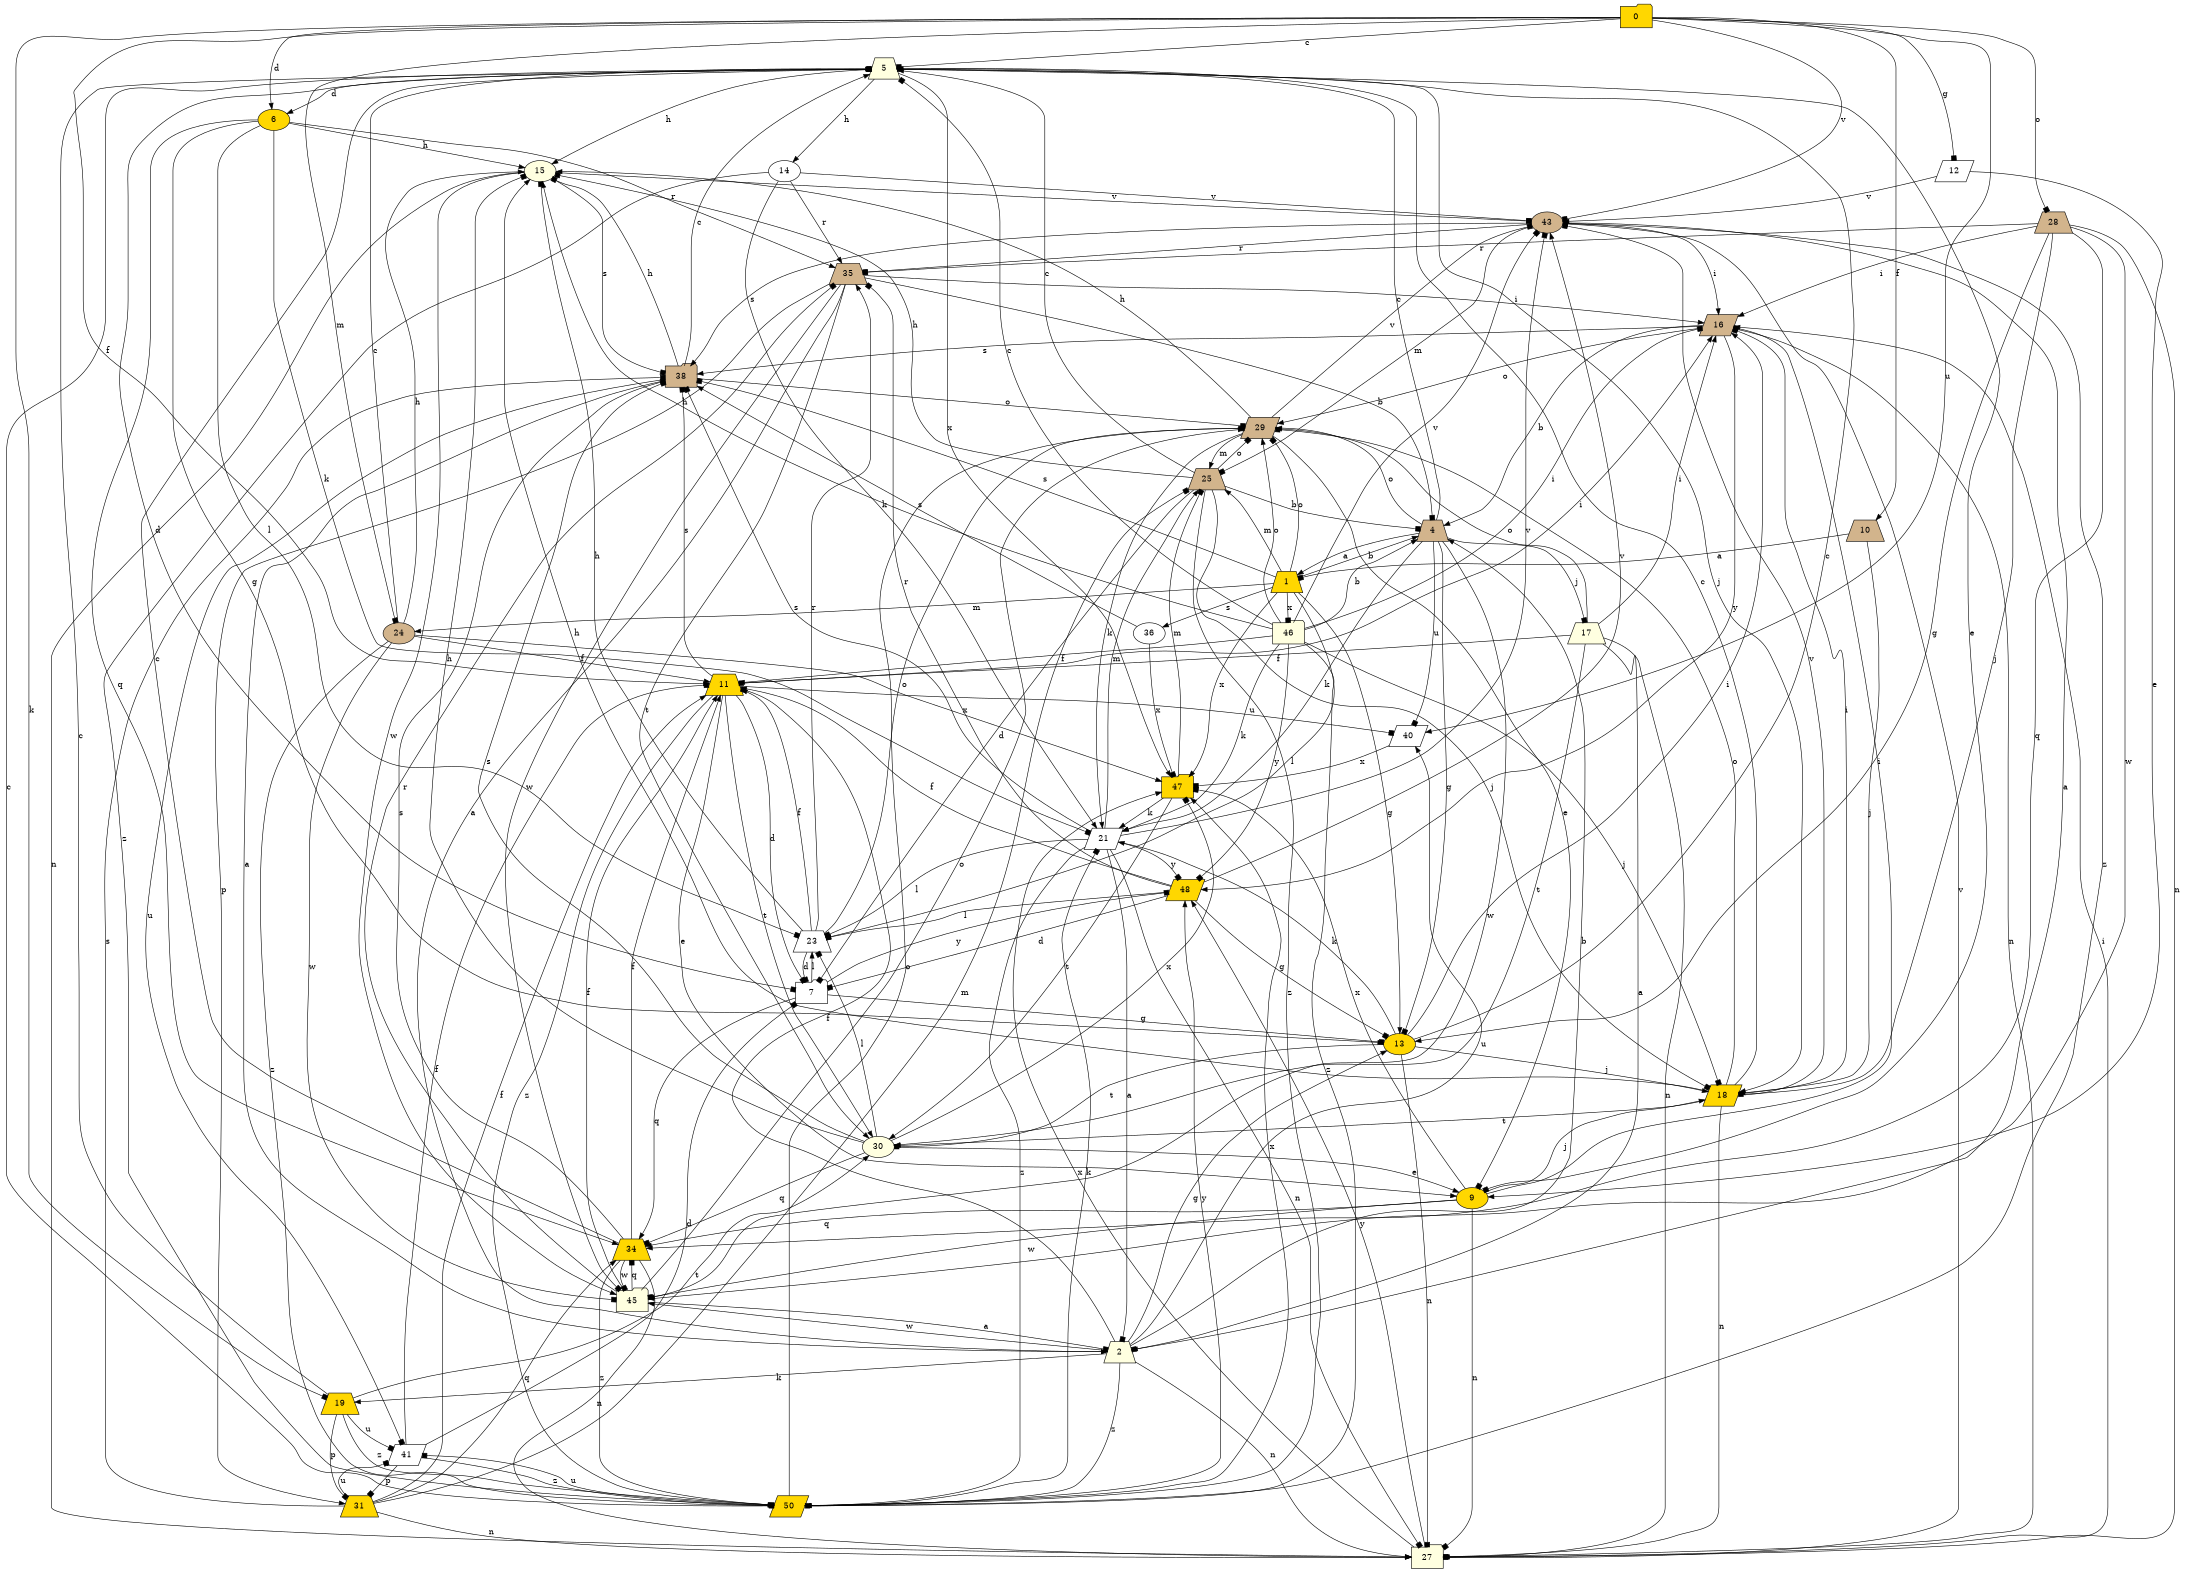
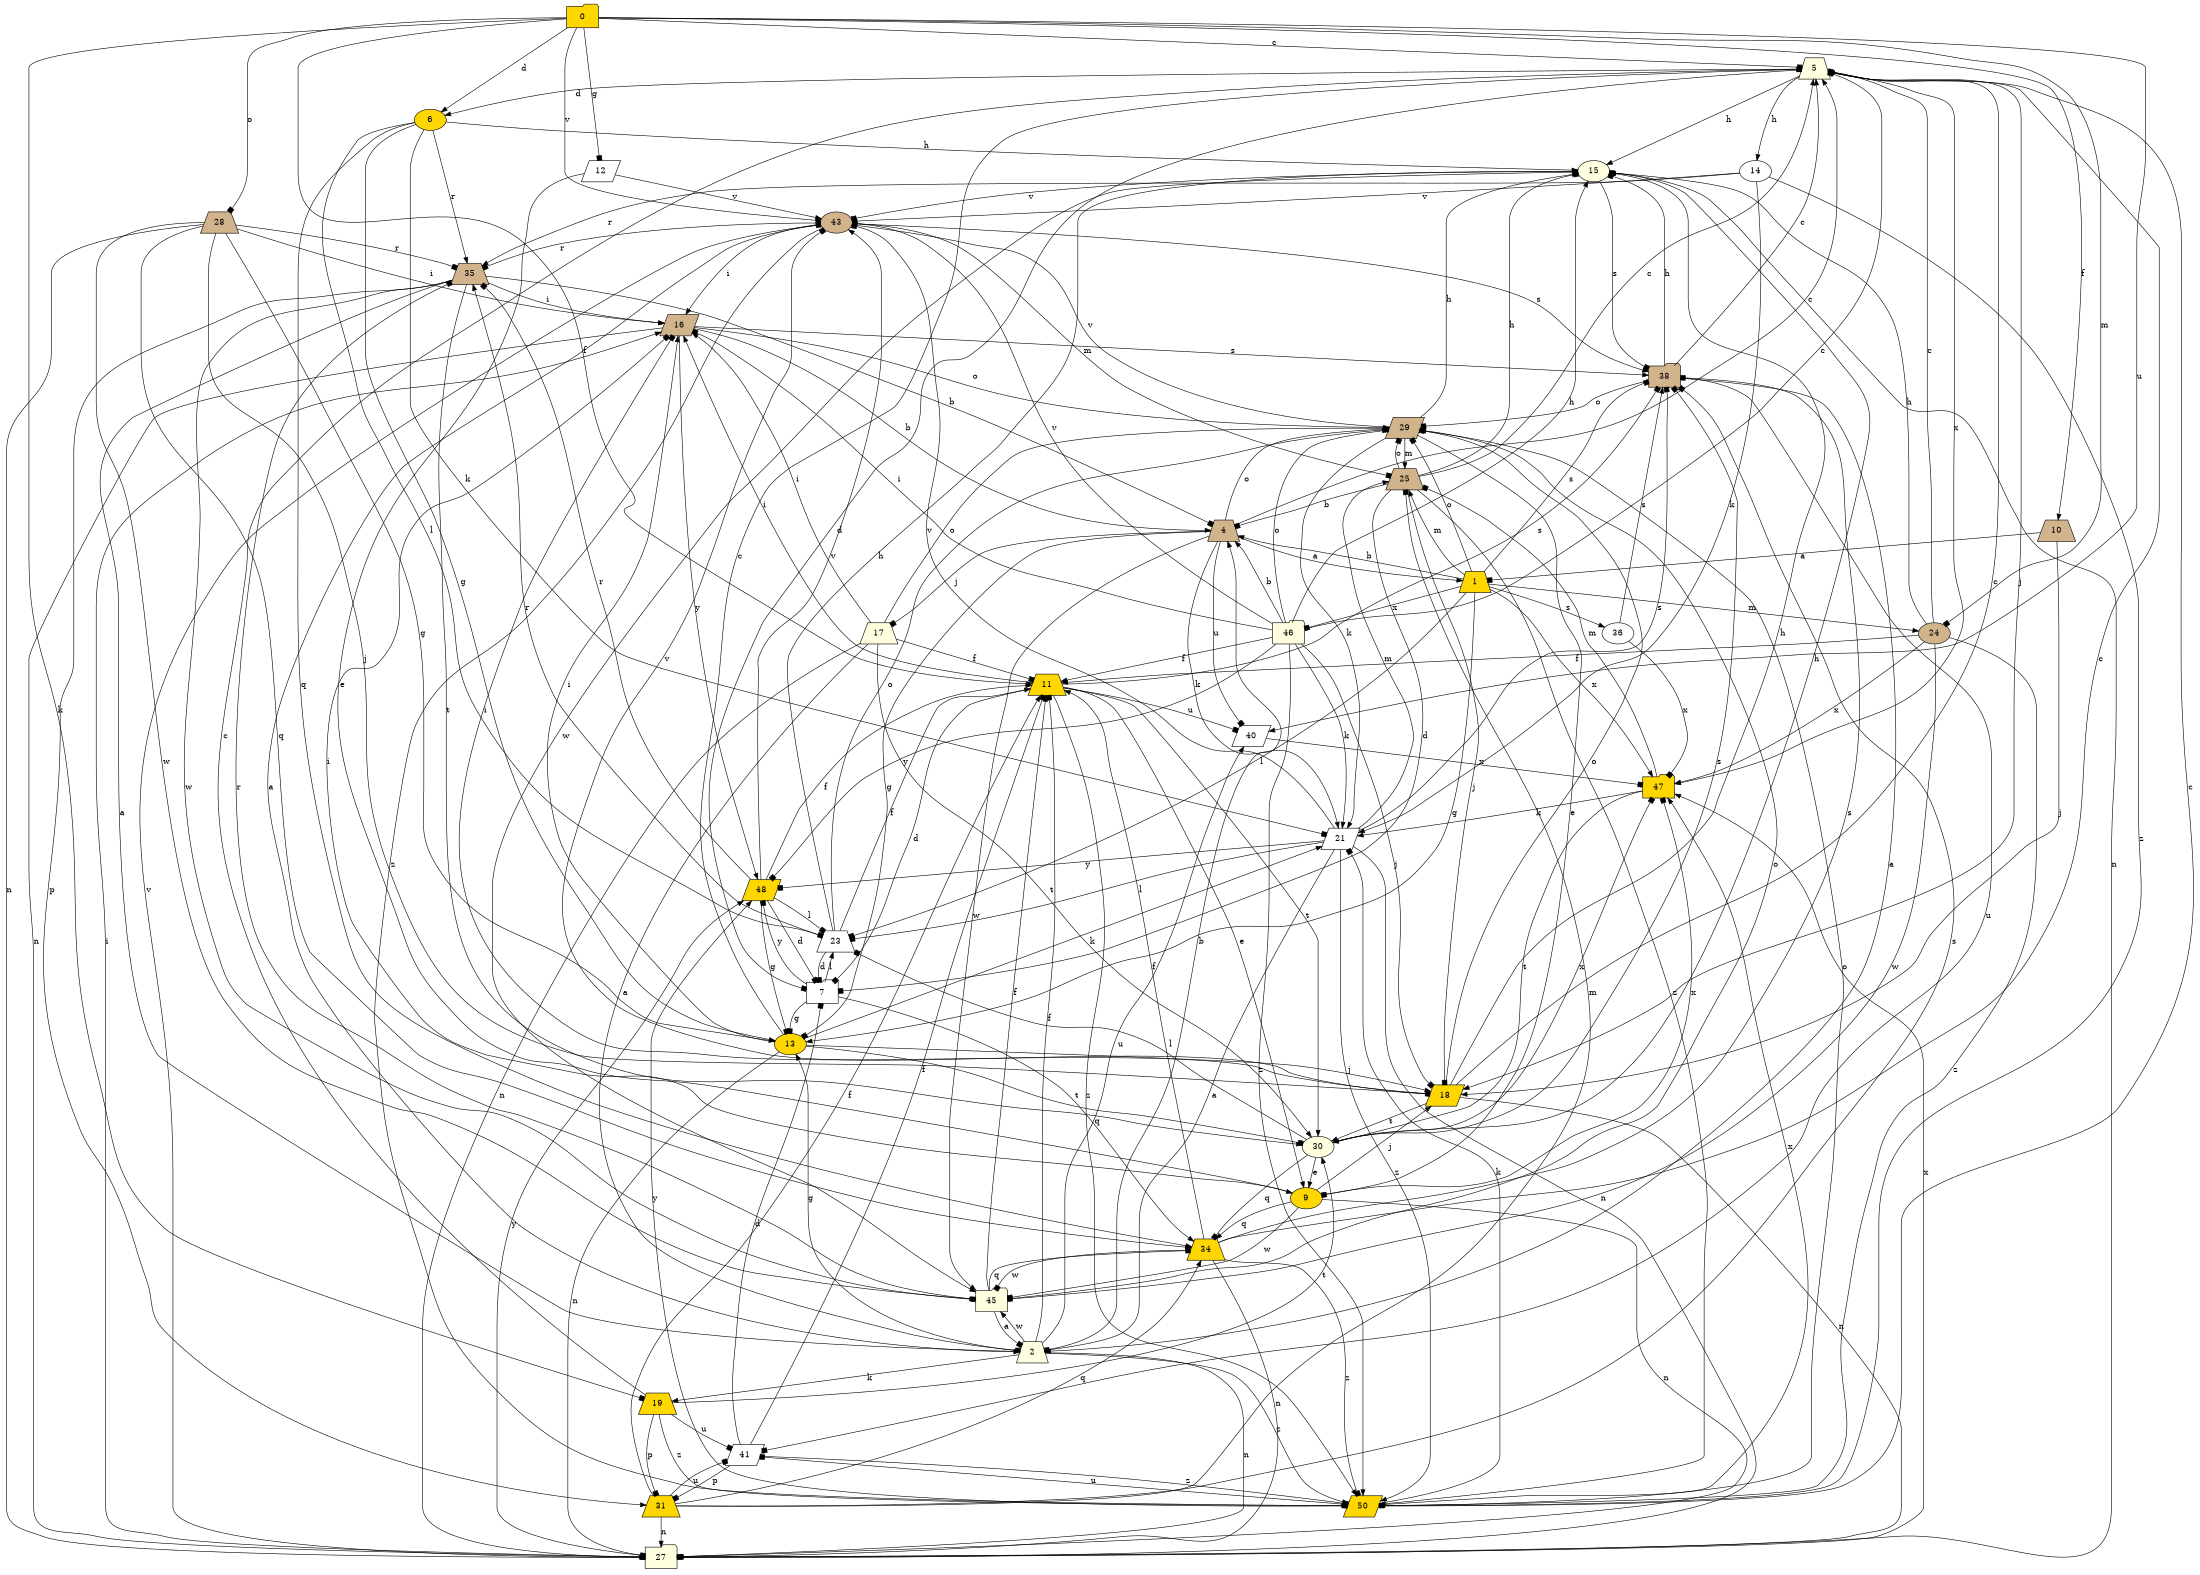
(1984, 321) -> none
